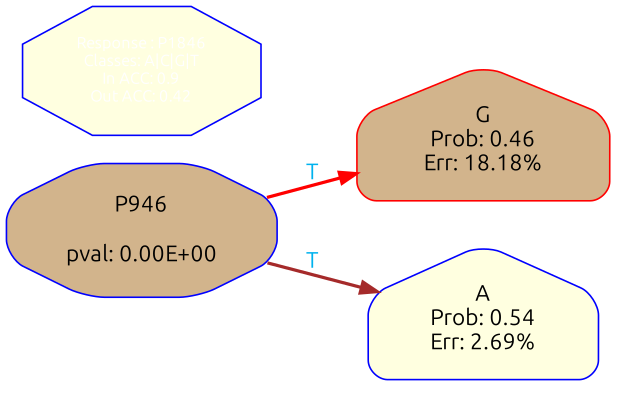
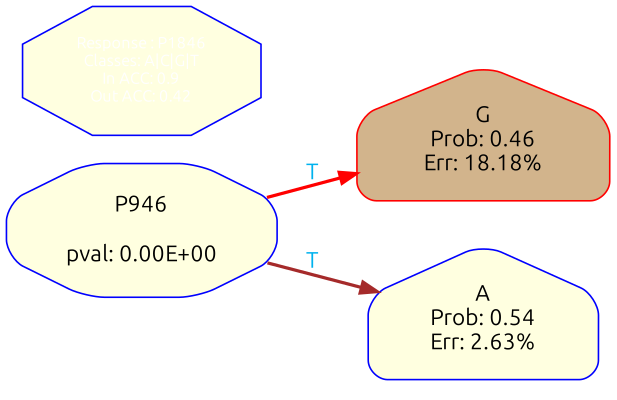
(142, 230) -> (142, 230)
(483, 319) -> (483, 319)
